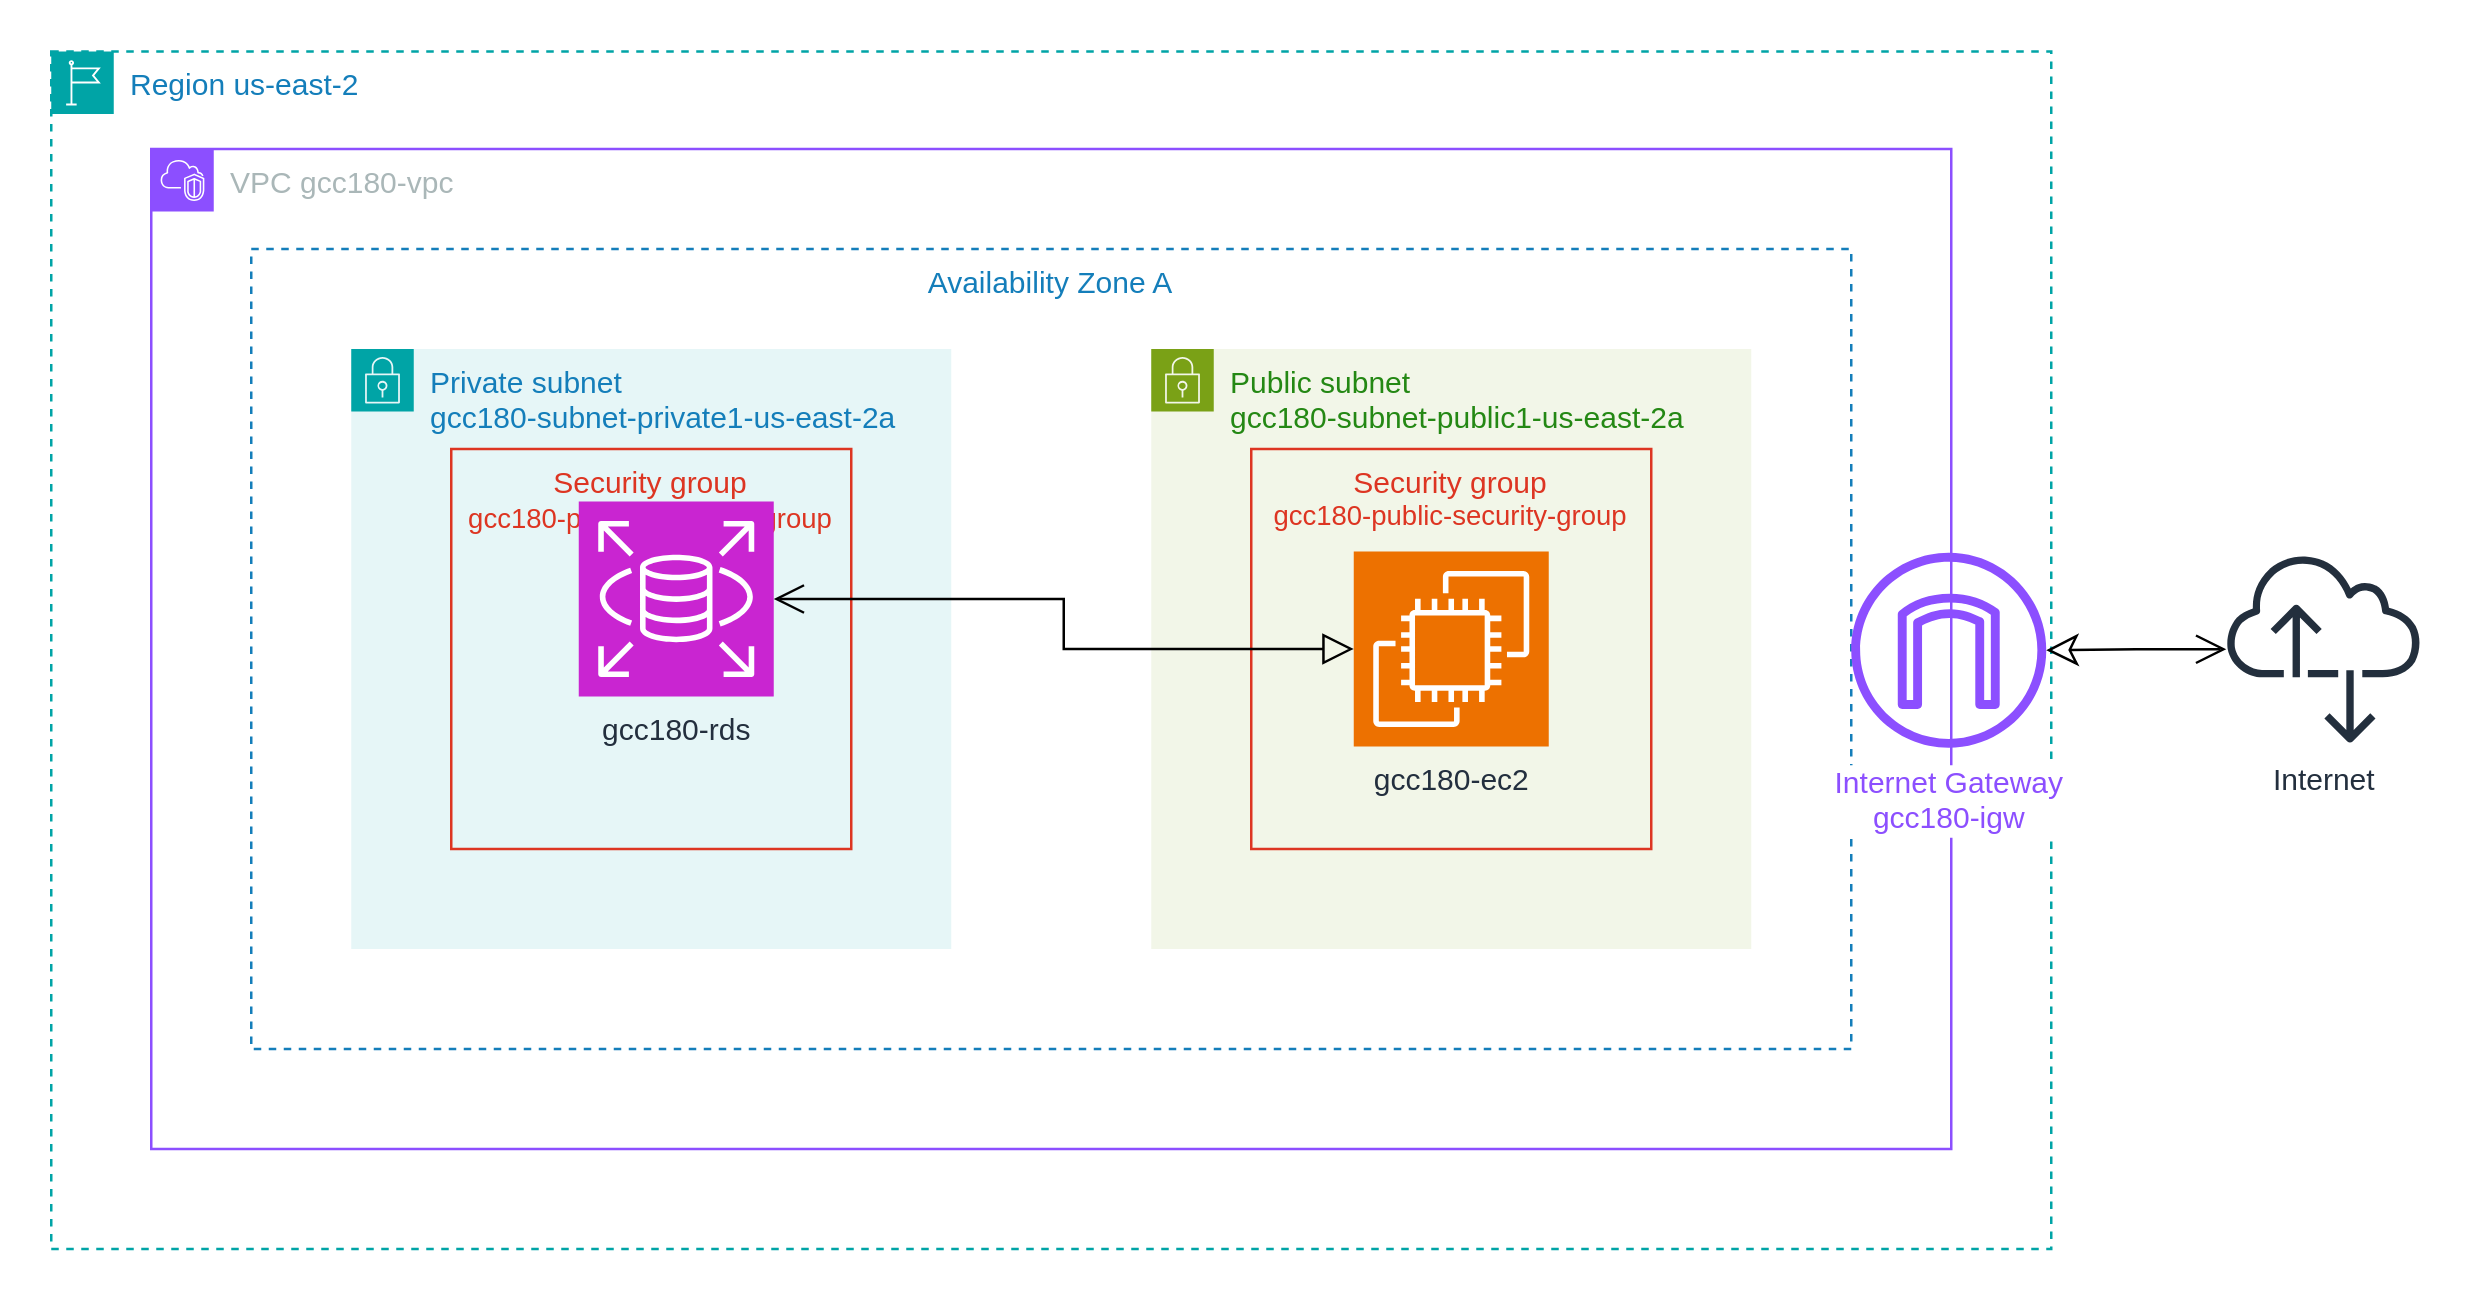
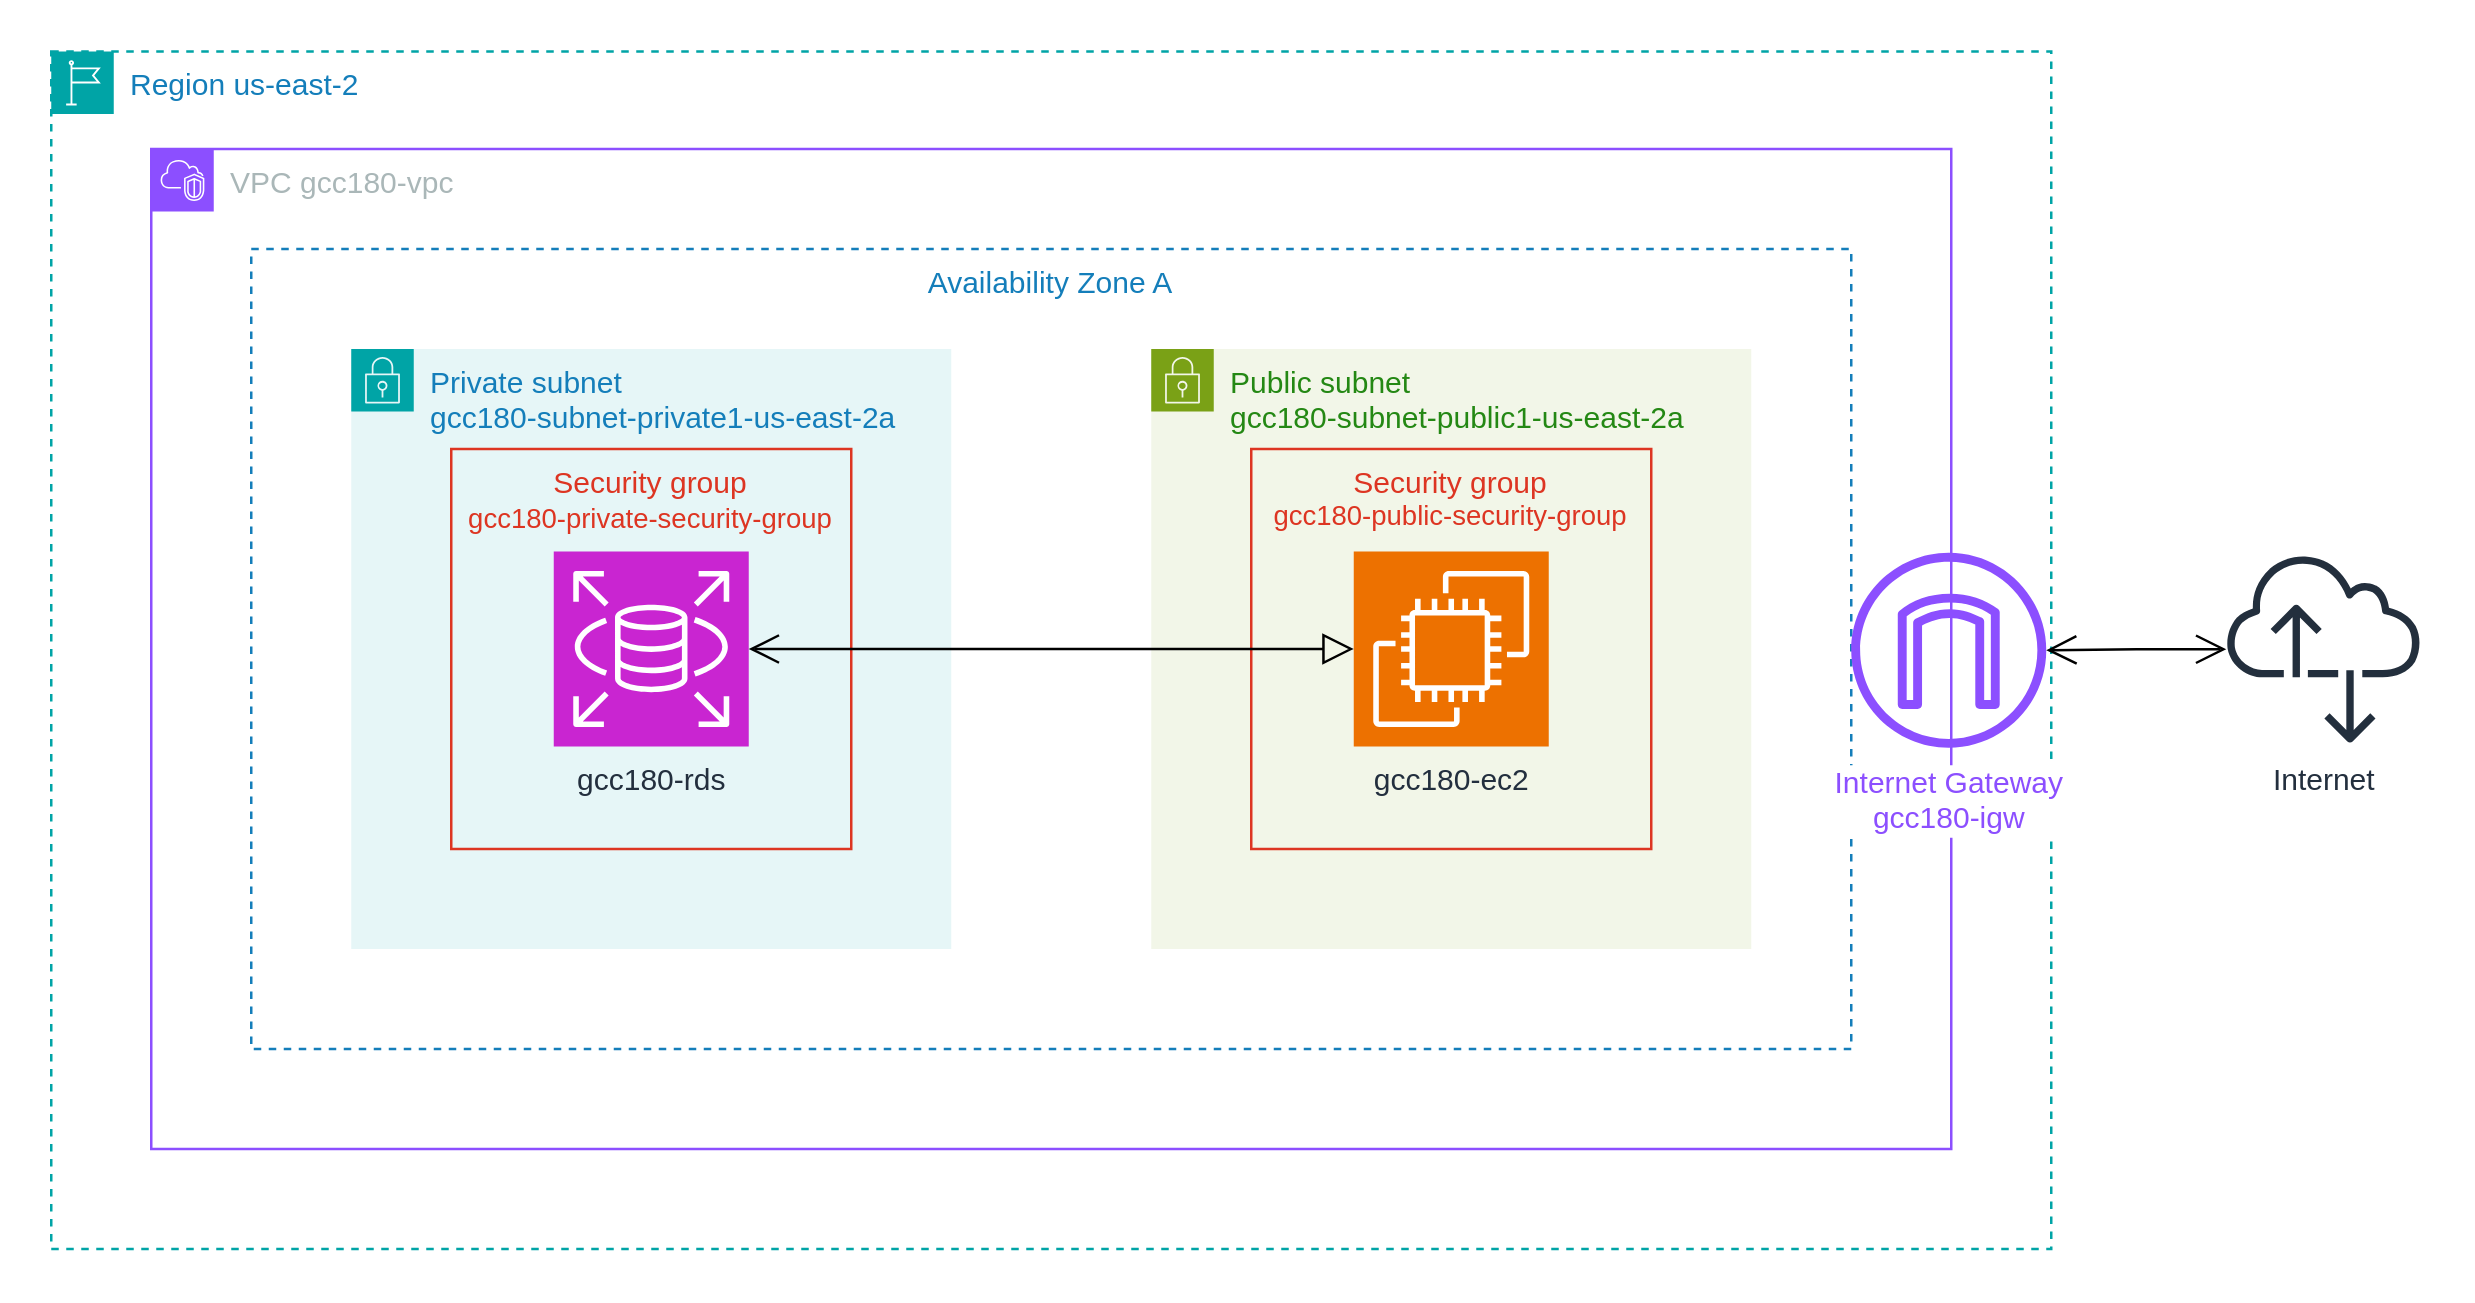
(676, 599) -> (651, 649)
(2072, 650) -> (2065, 650)
